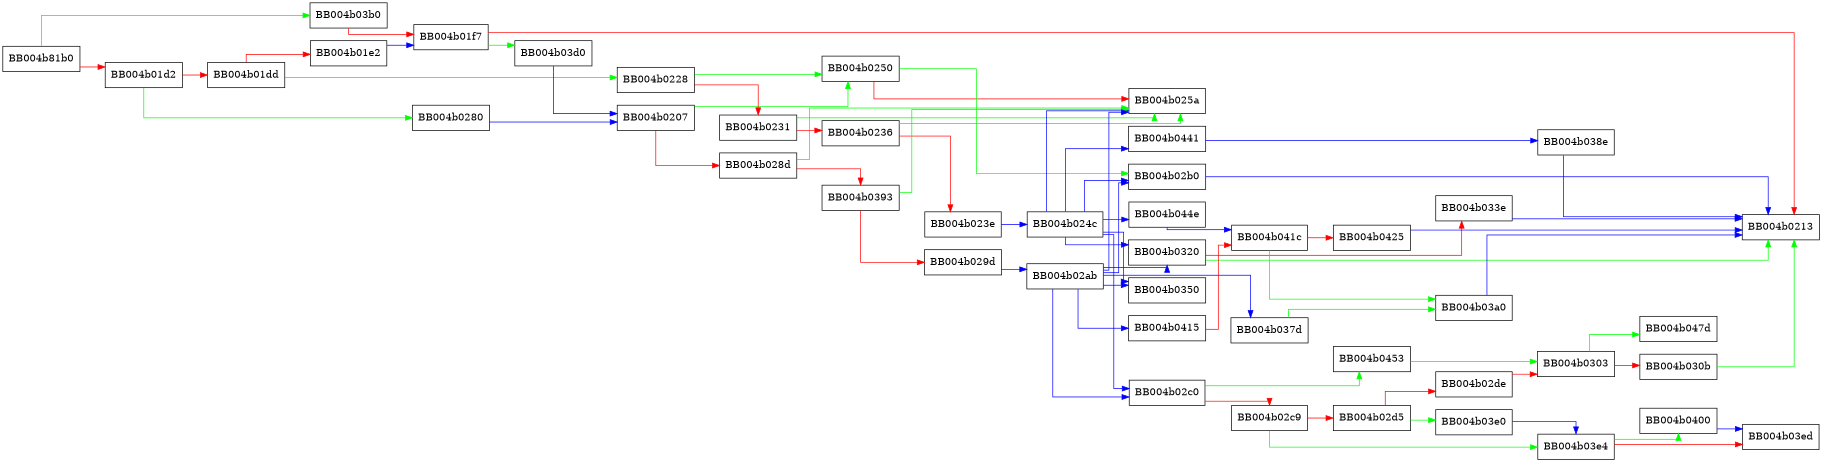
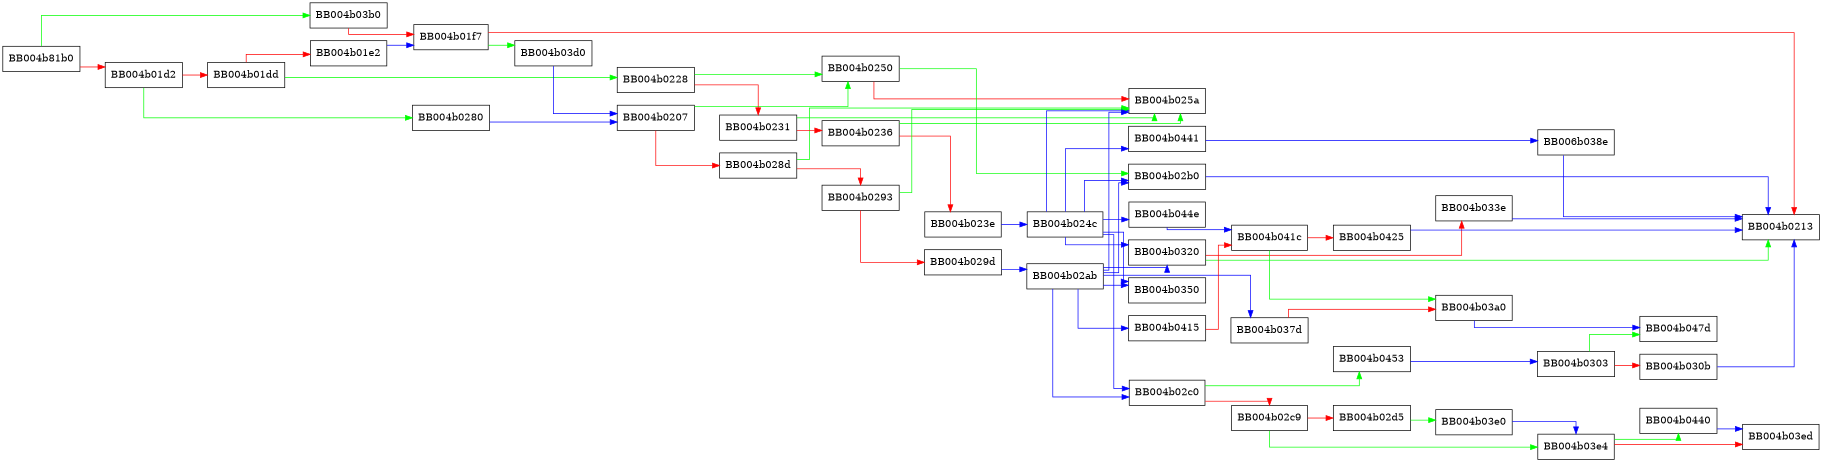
(1576, 142) -> (1576, 142)
(861, 198) -> (861, 198)
(1581, 235) -> (1550, 328)
(1354, 309) -> (1354, 309)
(1794, 345) -> (1794, 345)
(1470, 362) -> (1470, 362)
(1474, 384) -> none
(1678, 421) -> (1678, 421)
